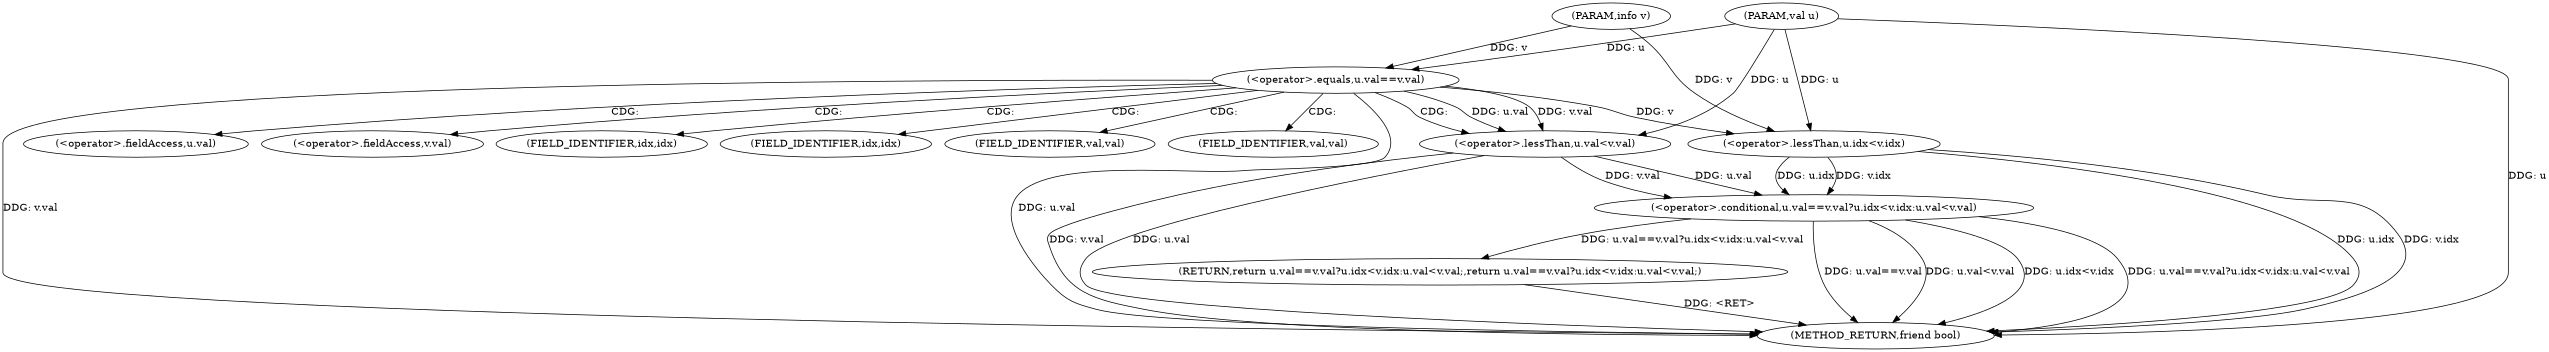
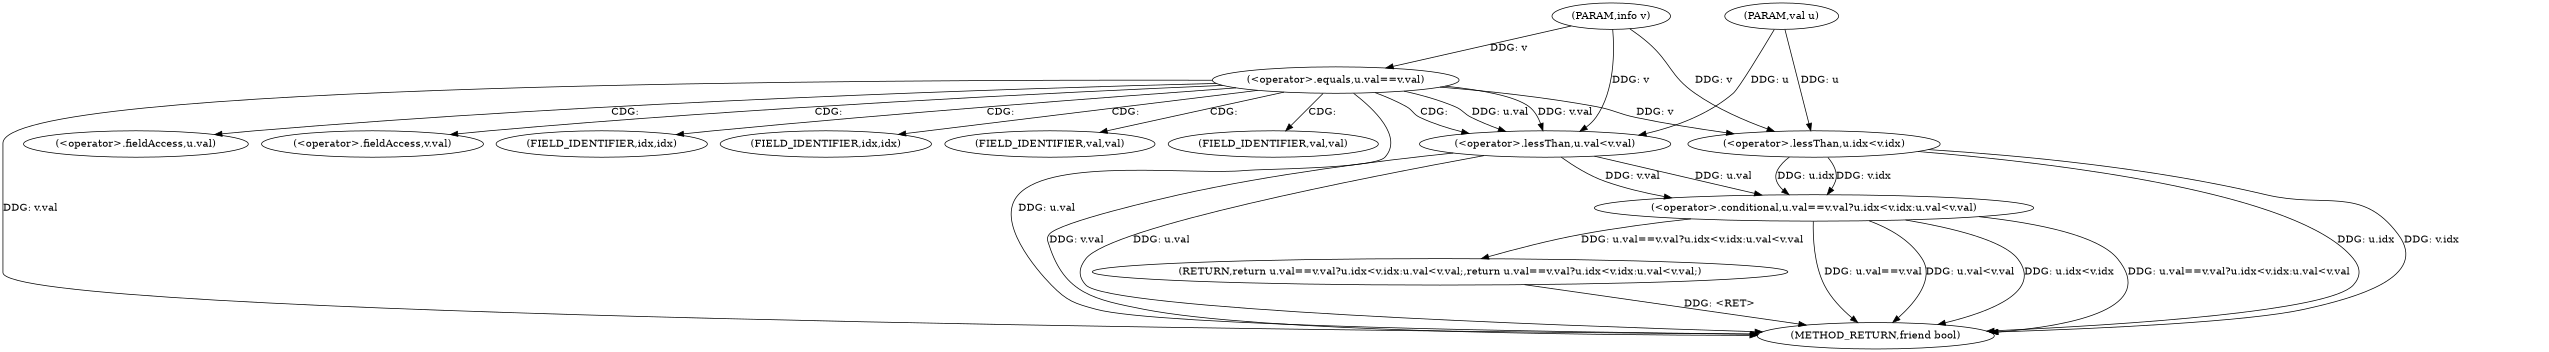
(1577, 47) -> none
none -> (1610, 82)
(2508, 97) -> none
